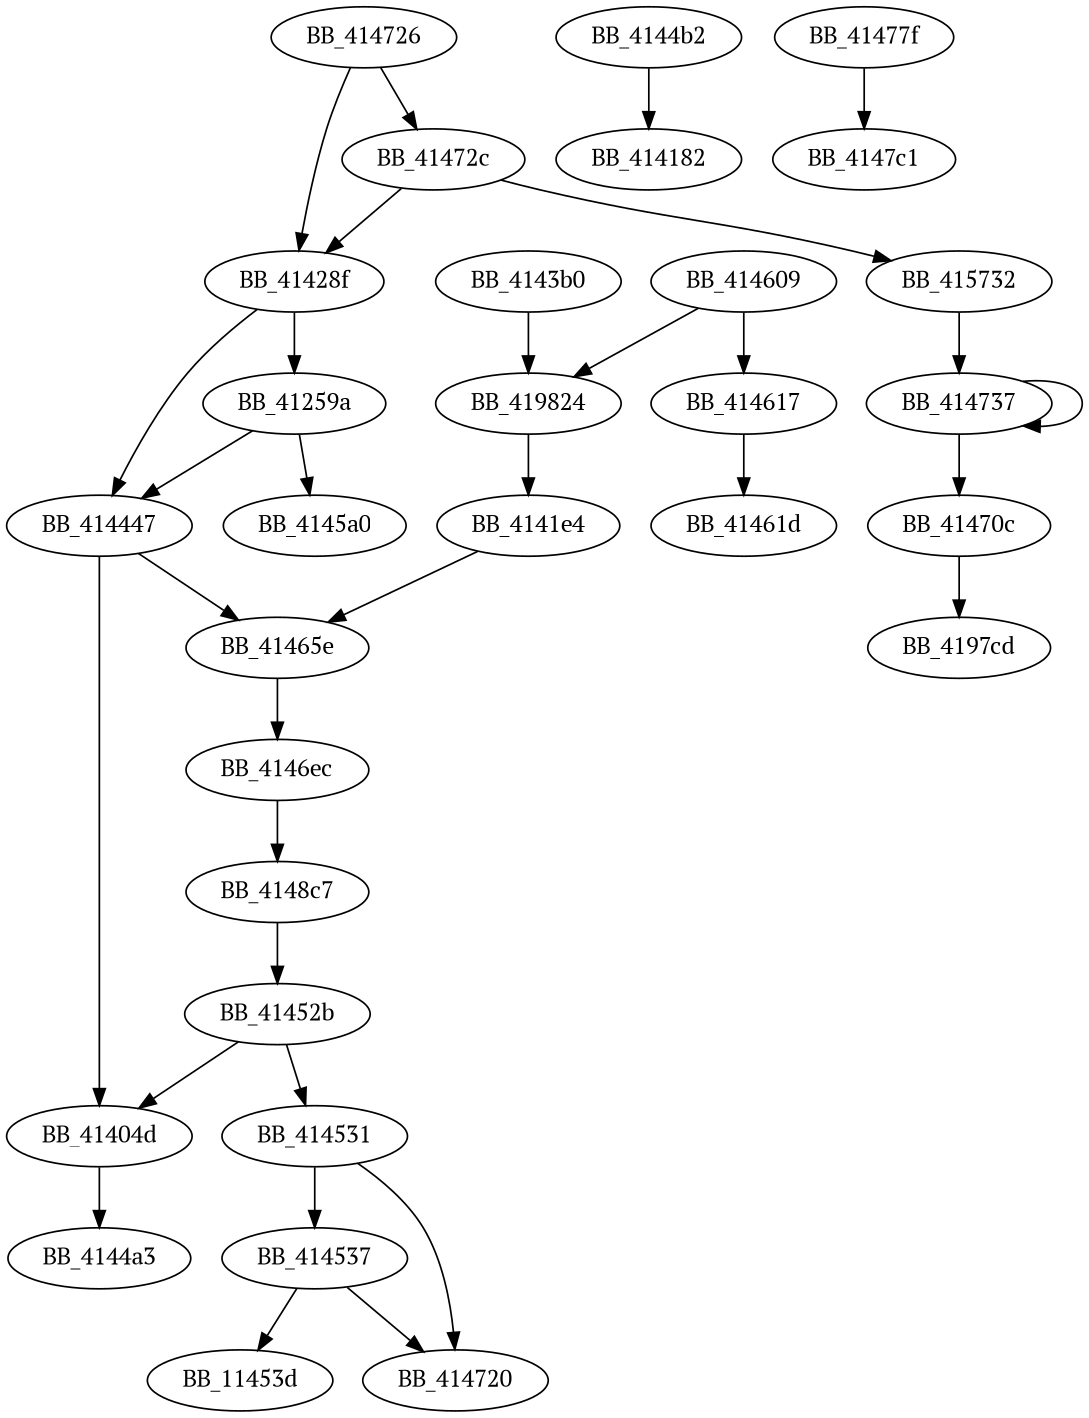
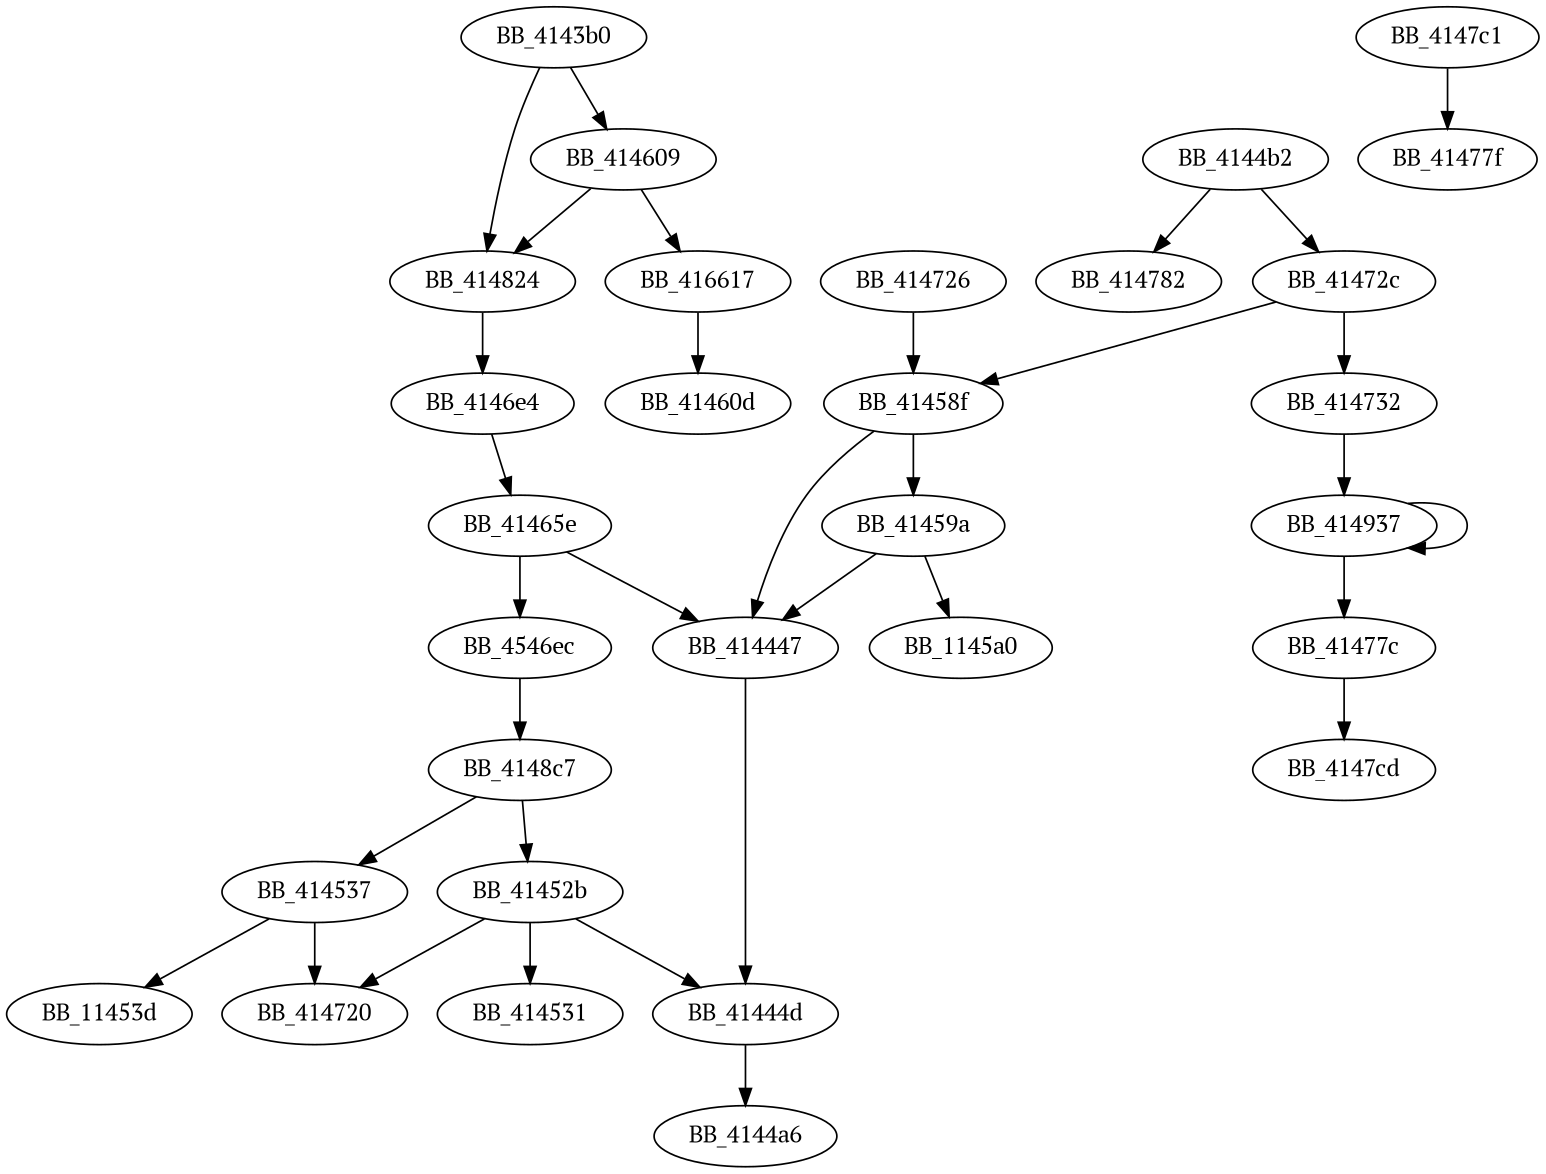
(864, 90) -> (1448, 90)
(394, 91) -> (1284, 214)
none -> (584, 91)
(649, 159) -> (1129, 282)
(294, 282) -> (913, 404)
(959, 282) -> (1344, 404)
(294, 404) -> (913, 526)
(528, 404) -> (483, 282)
(744, 404) -> (698, 282)
(959, 404) -> (1344, 526)
(315, 526) -> (961, 648)
(528, 526) -> (483, 404)
(744, 526) -> (698, 404)
(959, 526) -> (1344, 648)
(181, 582) -> (625, 583)
(959, 648) -> (1344, 770)
(277, 770) -> (520, 648)
(99, 1136) -> (745, 1014)
(315, 1189) -> (425, 826)
(427, 1235) -> (430, 949)
(99, 1258) -> (745, 1136)
